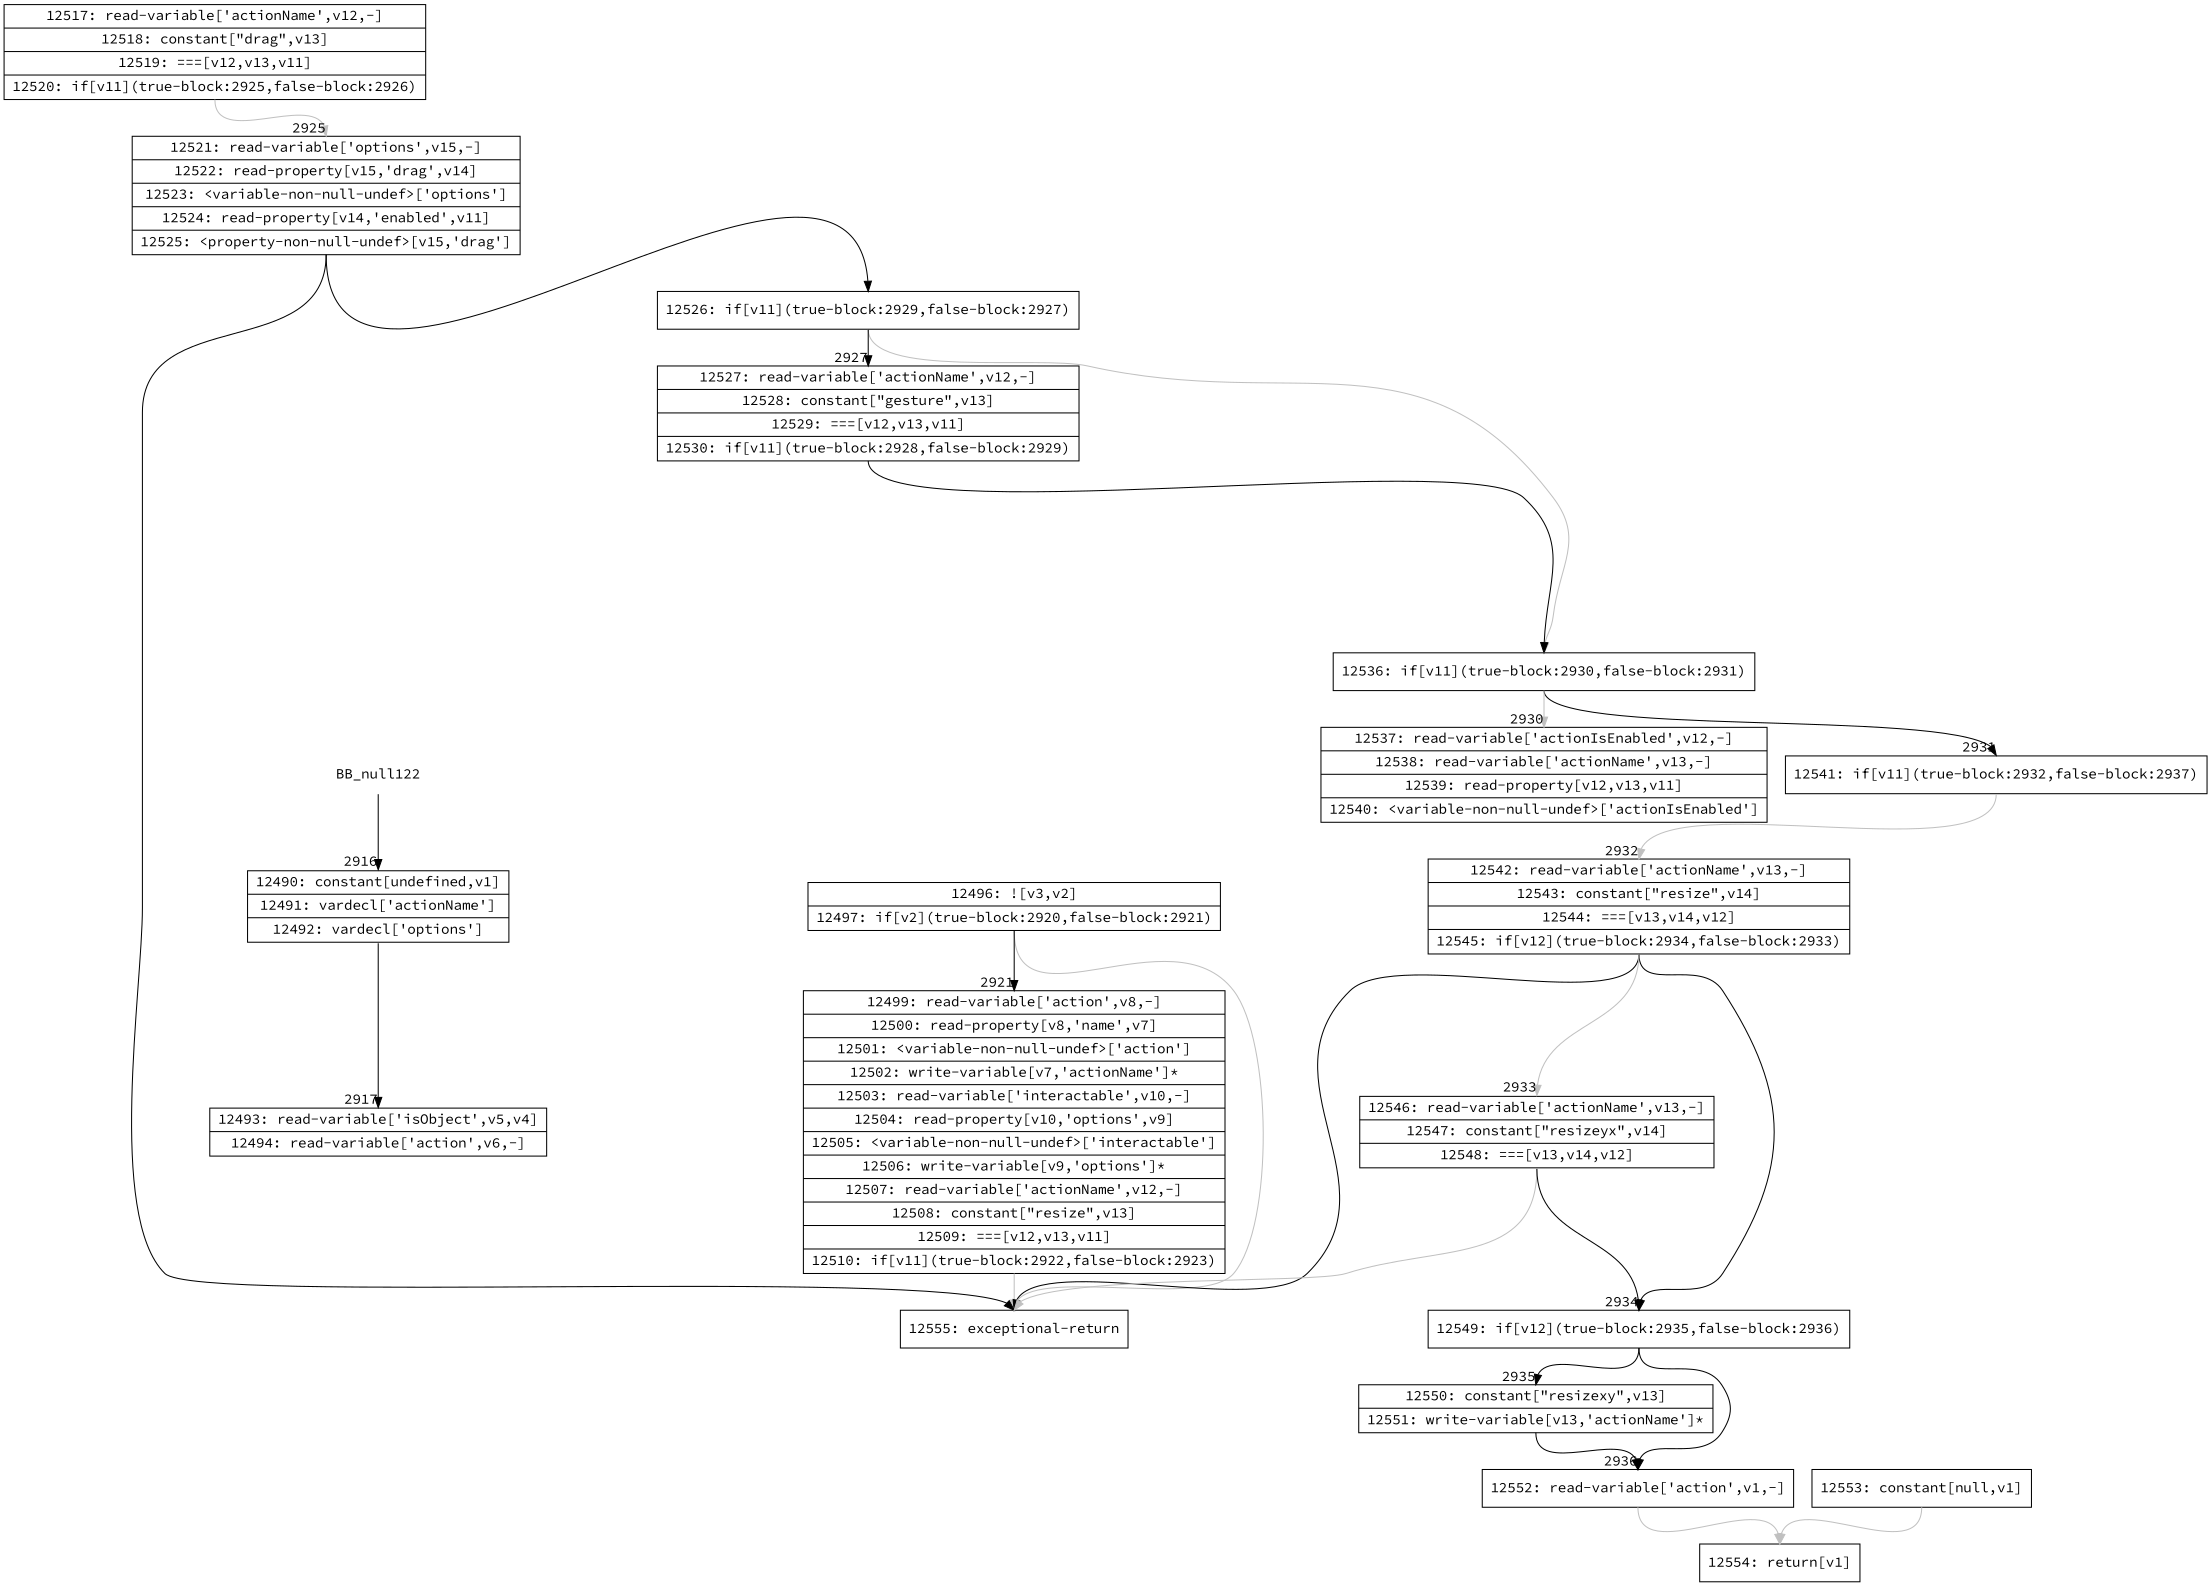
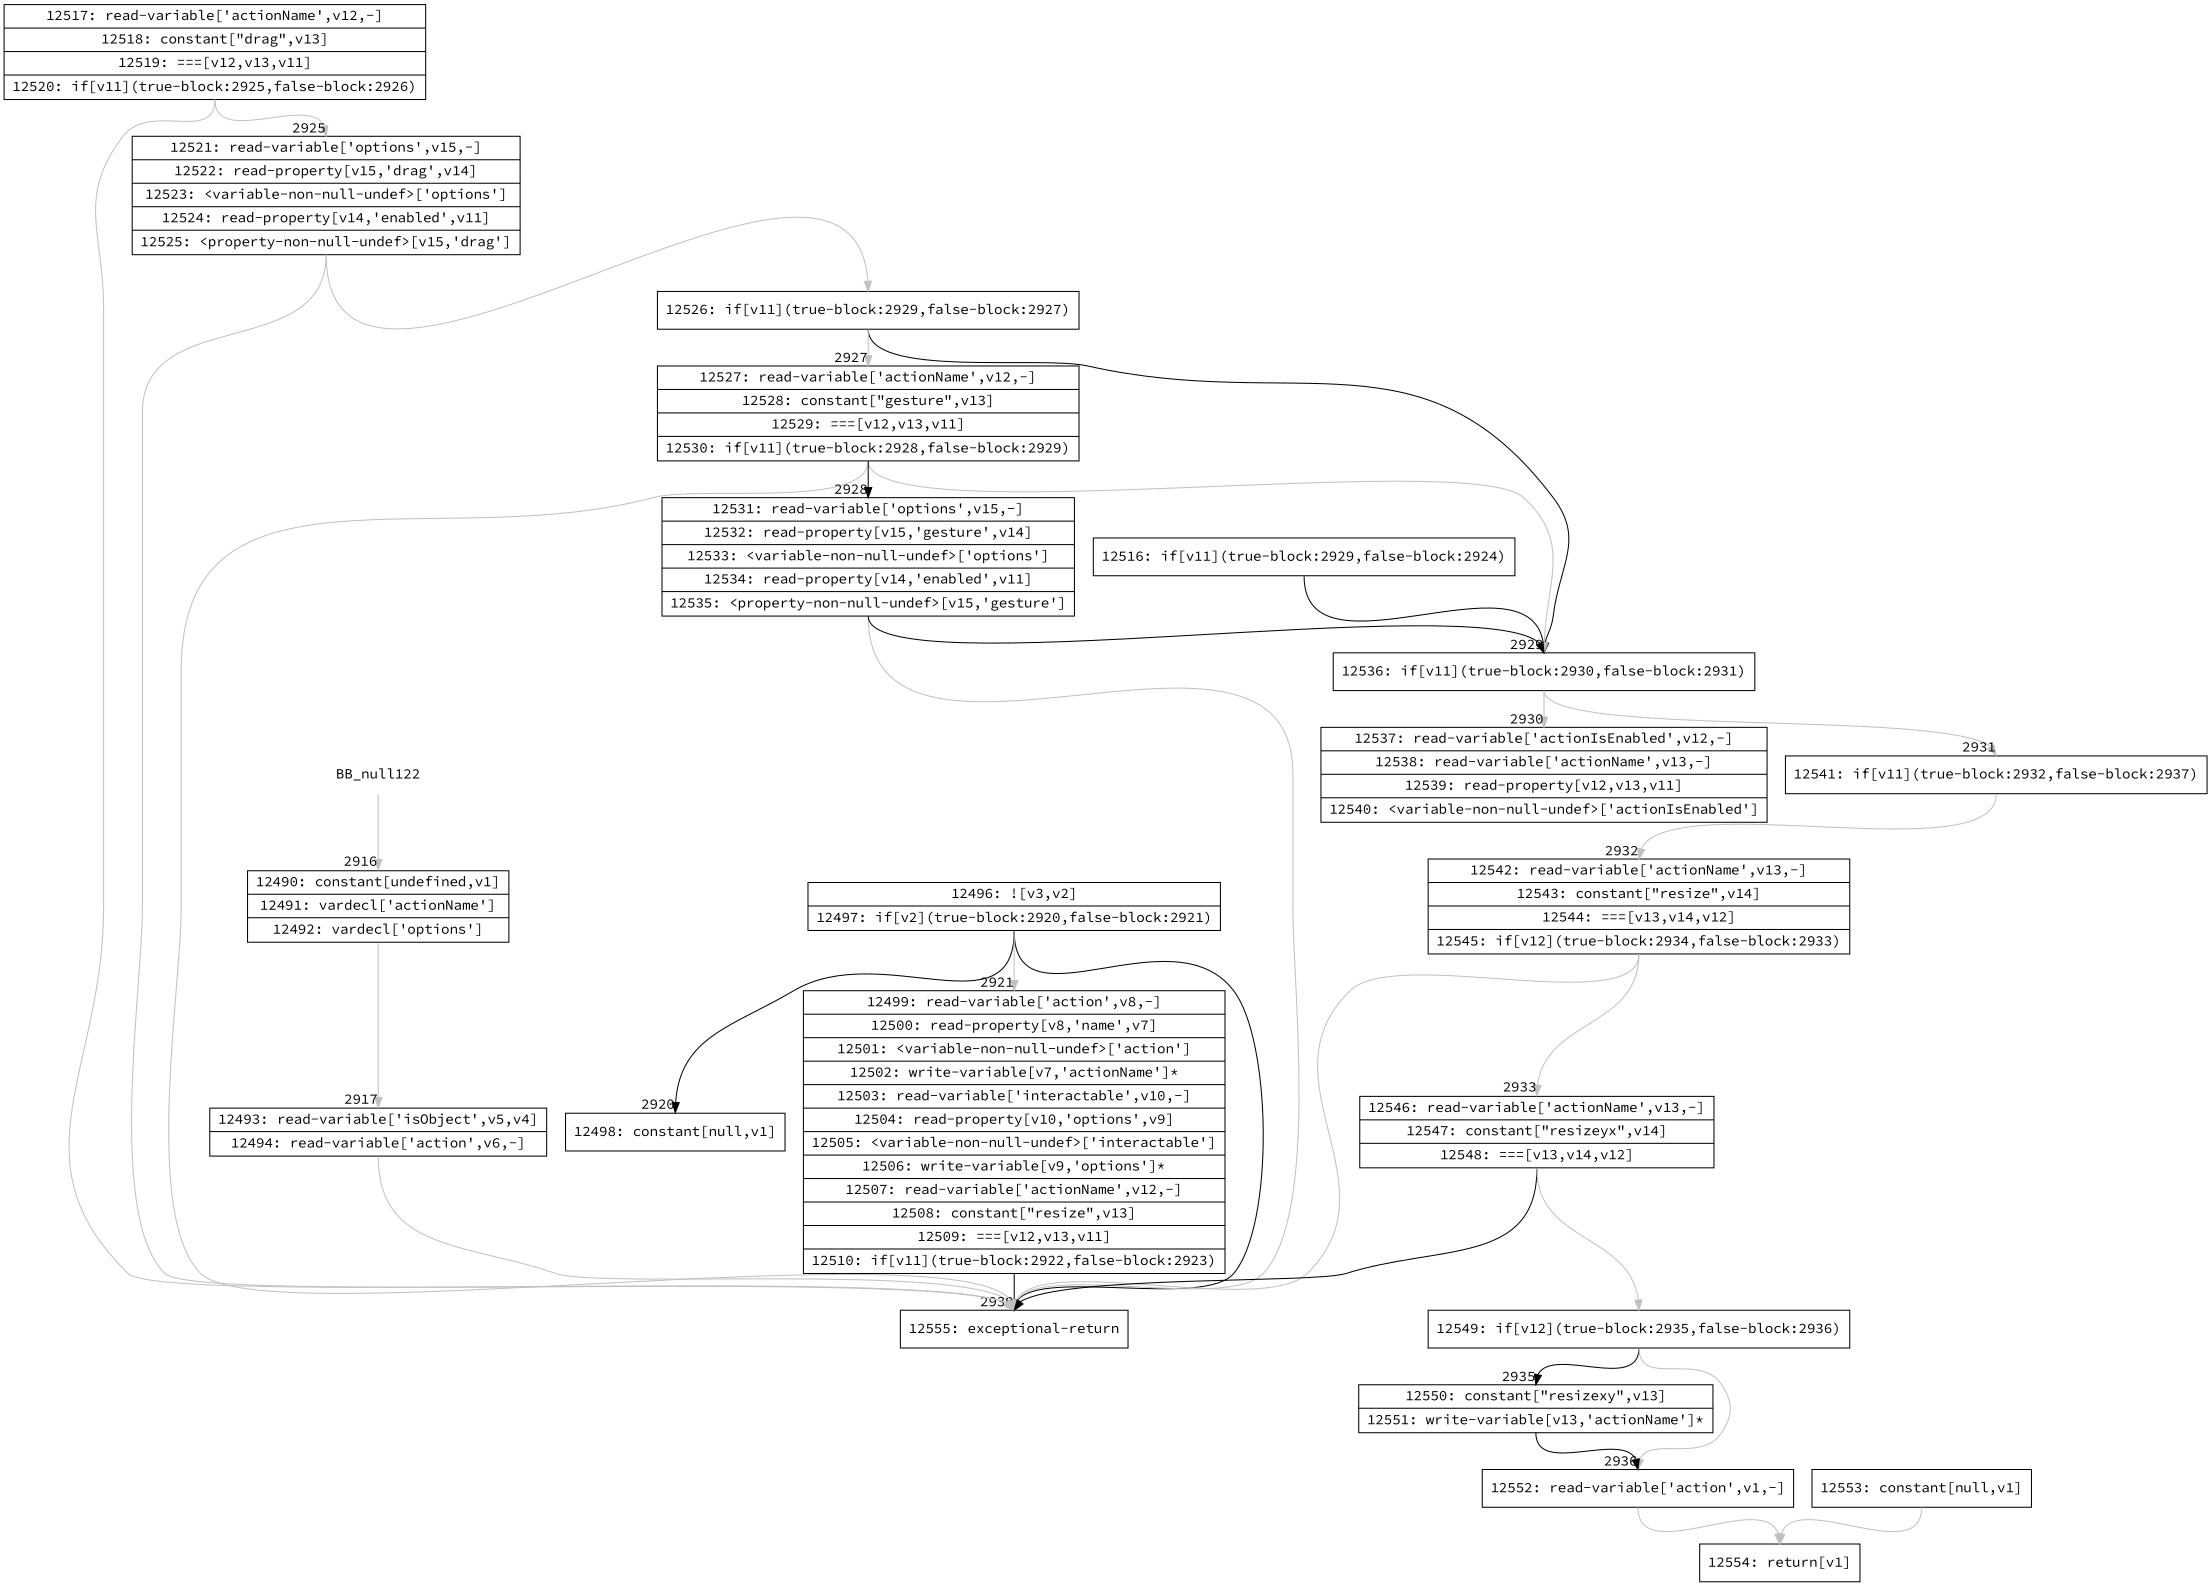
(592, 275) -> (592, 275)
(868, 344) -> (868, 344)
(1298, 383) -> (1298, 383)
(1270, 484) -> (1270, 484)
none -> (868, 557)
none -> (1304, 557)
(1765, 723) -> (1765, 723)
(378, 827) -> (378, 827)
(1014, 958) -> (1014, 963)
none -> (176, 989)
(378, 1020) -> (378, 1020)
none -> (75, 1095)
(1262, 1116) -> (1262, 1116)
(1774, 1127) -> none
(1328, 1129) -> (1328, 1129)
none -> (675, 1132)
(132, 1136) -> (132, 1136)
(1584, 1237) -> (1584, 1237)
none -> (581, 1277)
(1317, 1277) -> (1317, 1277)
(1014, 1287) -> (1014, 1287)
(1730, 1404) -> (1730, 1404)
